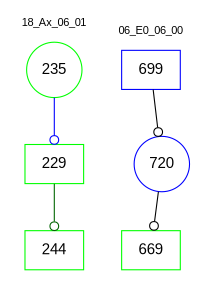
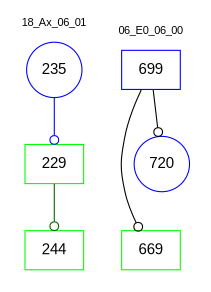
(54, 70) -> (54, 70)
(156, 207) -> (122, 156)
